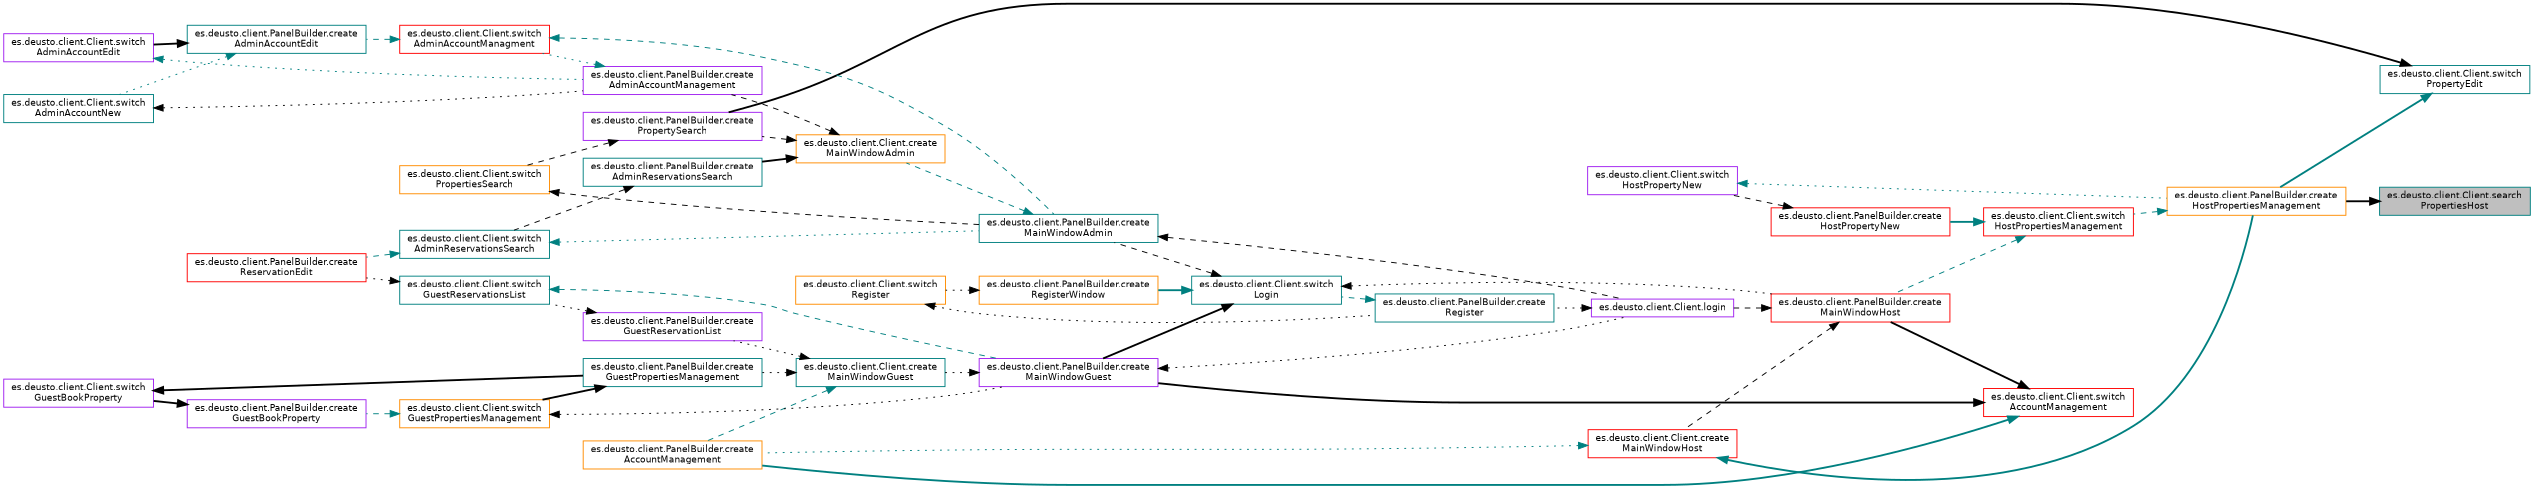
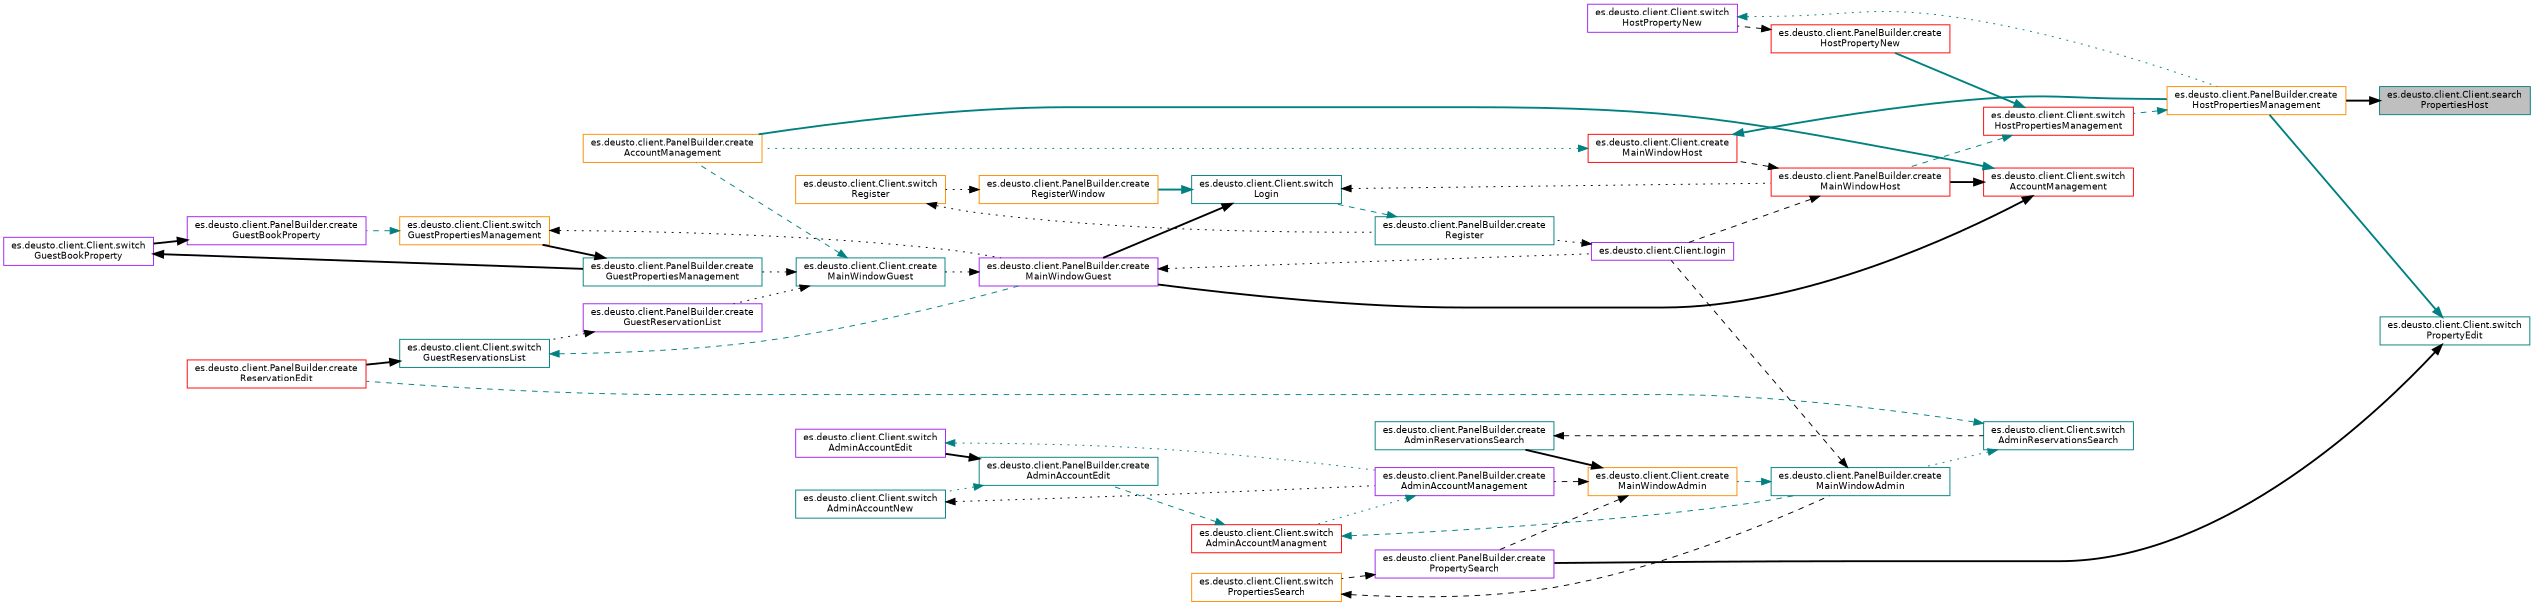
(1163, 258) -> none
(378, 279) -> (378, 363)
